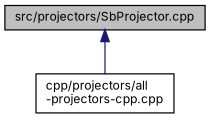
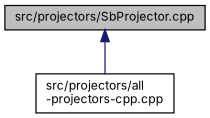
(105, 93) -> (105, 93)
